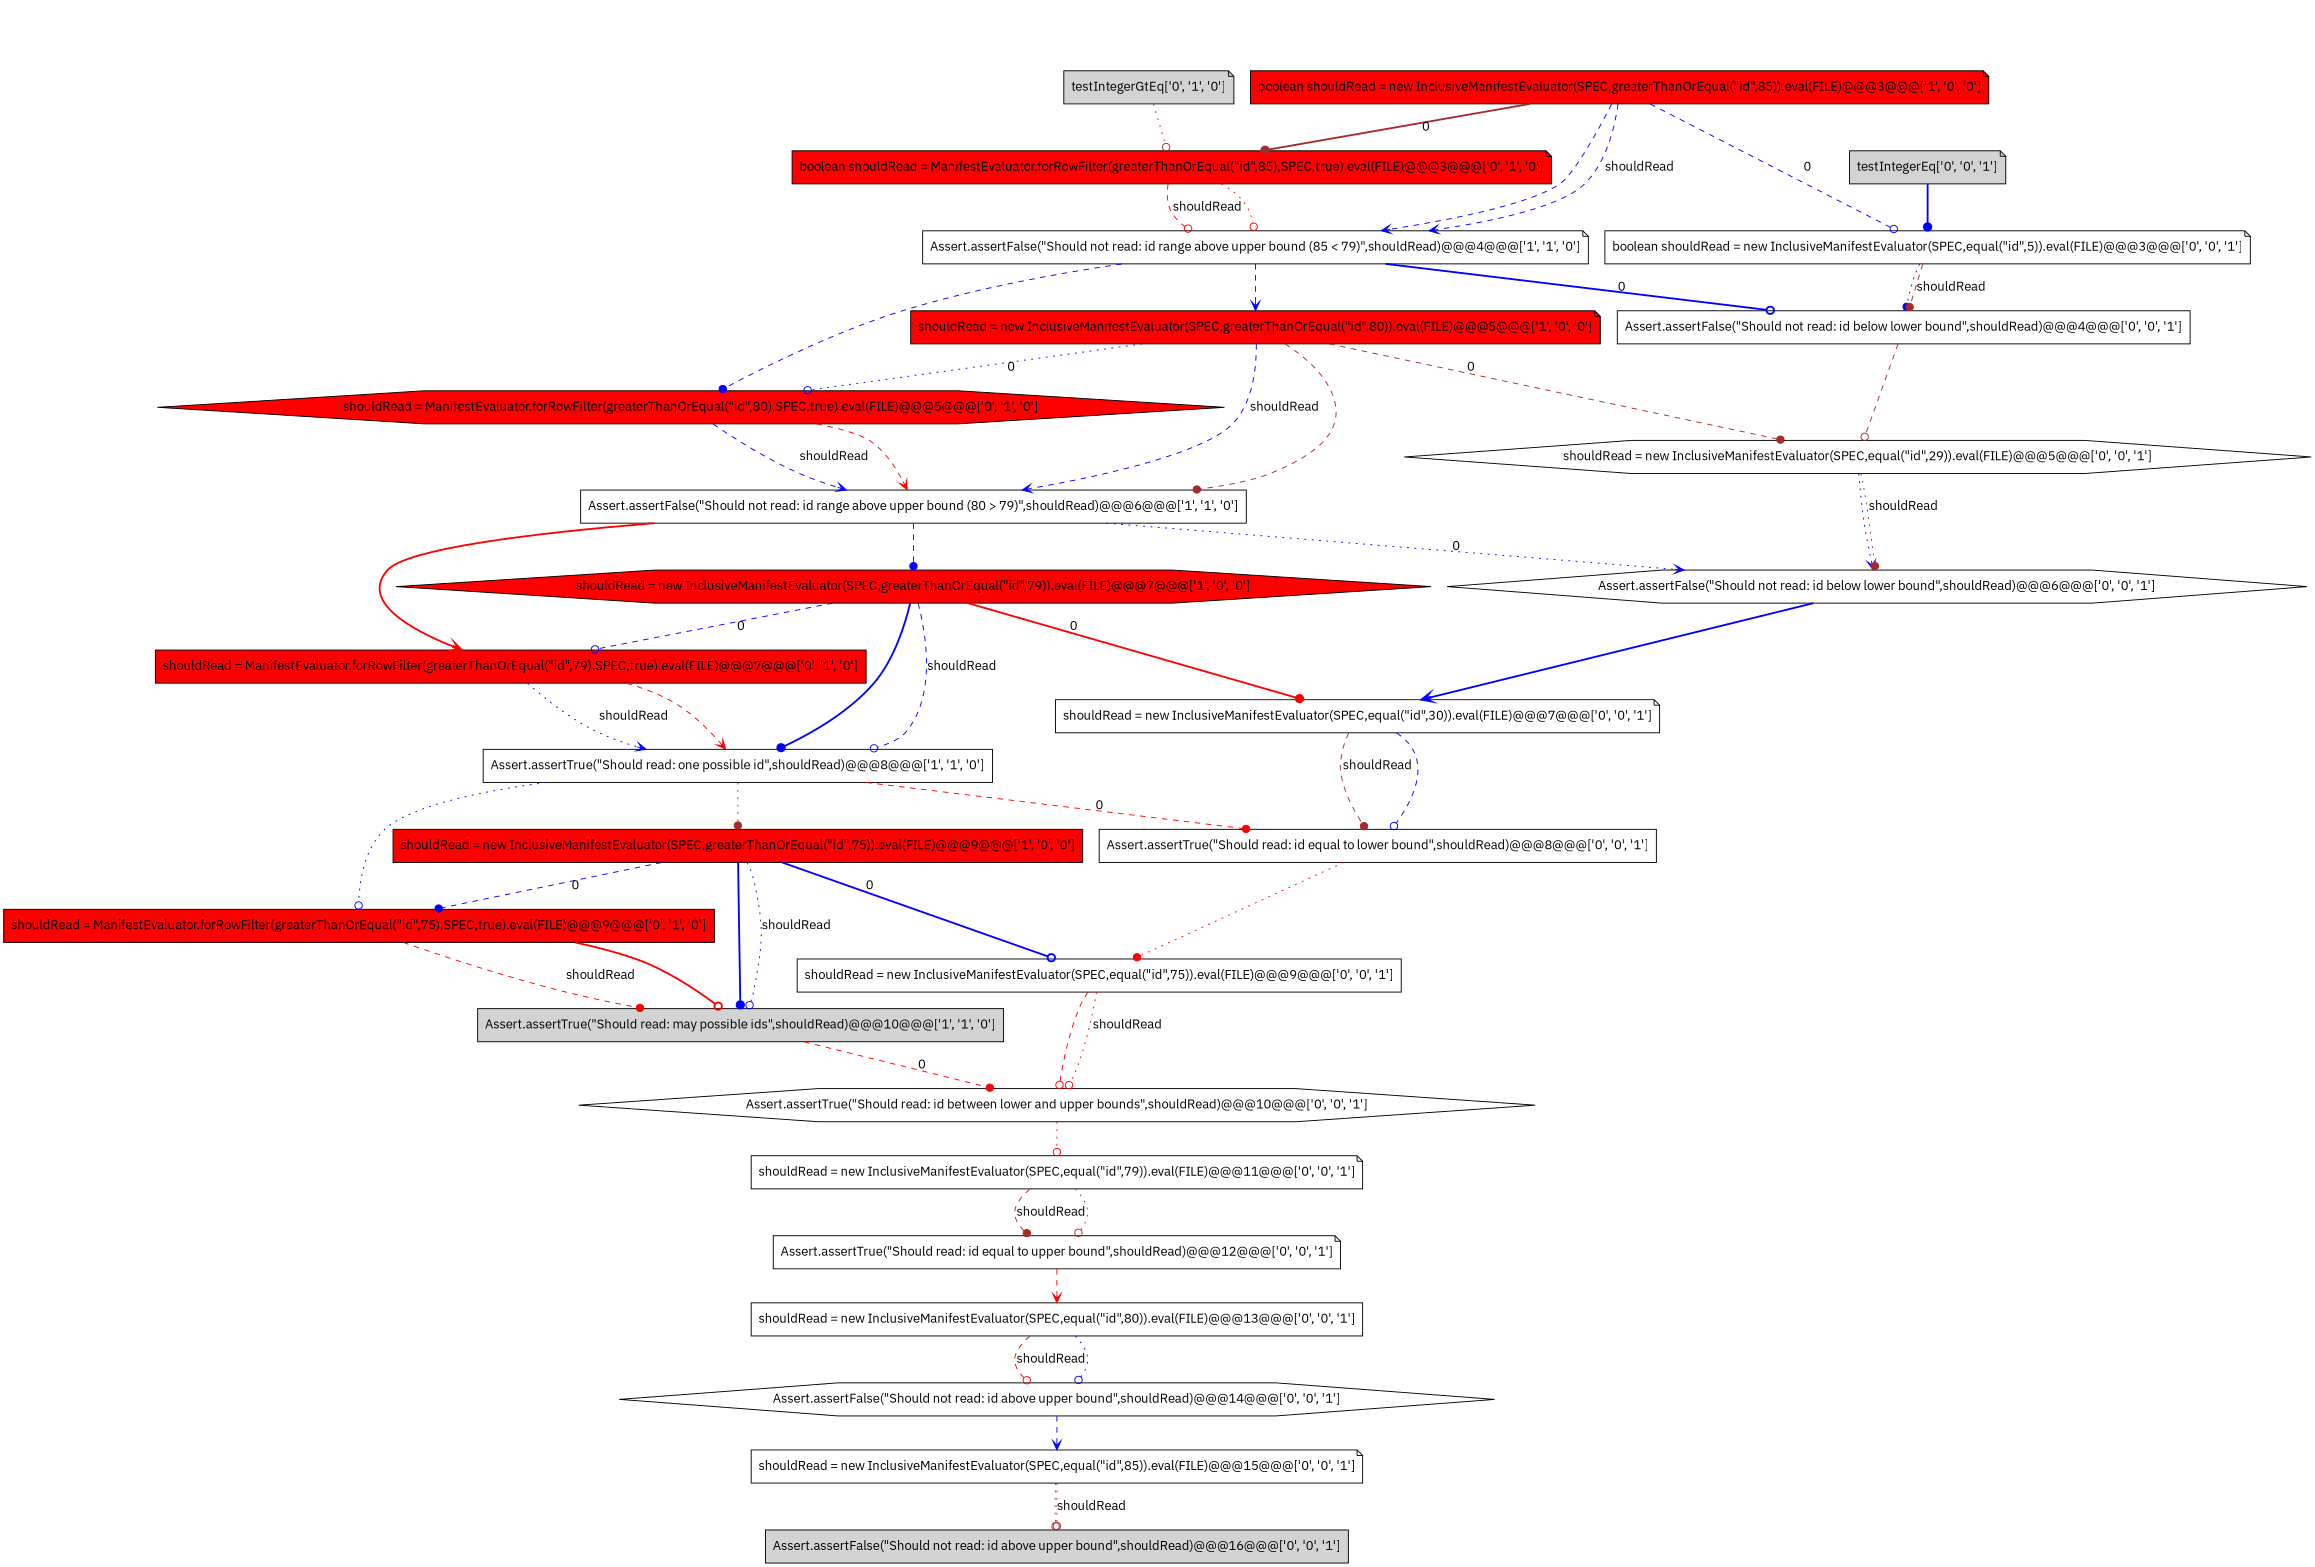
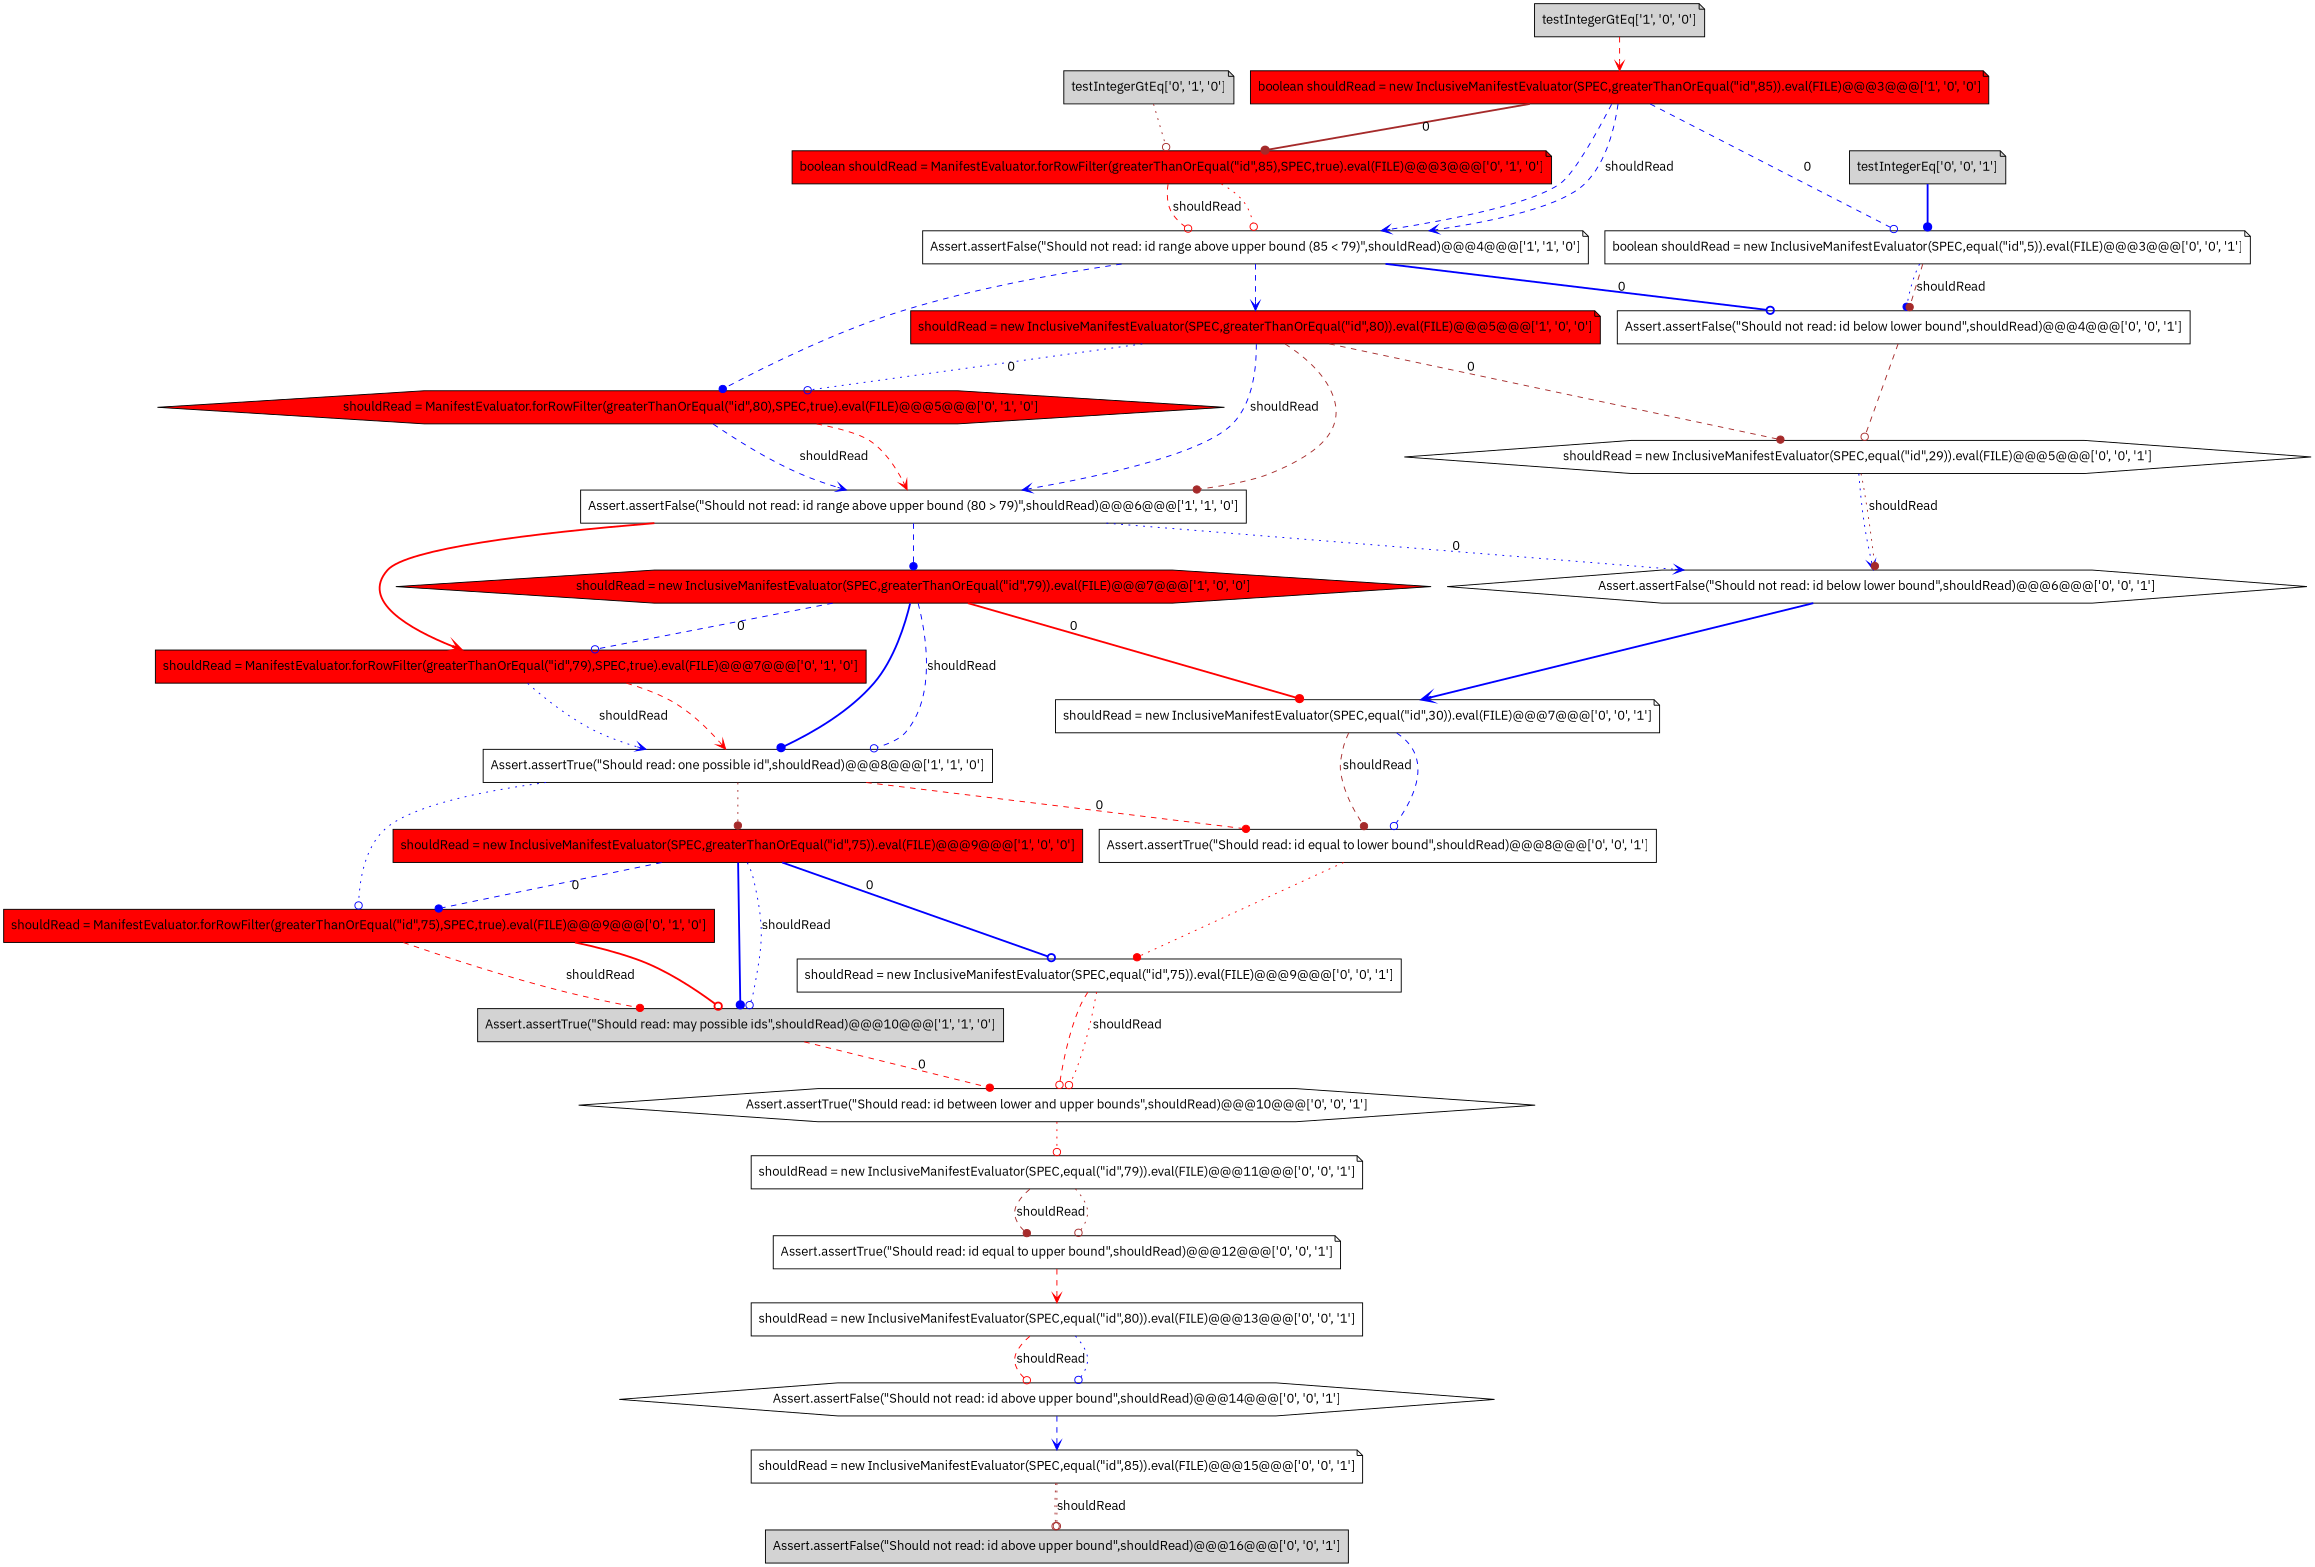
none -> (1620, 20)
